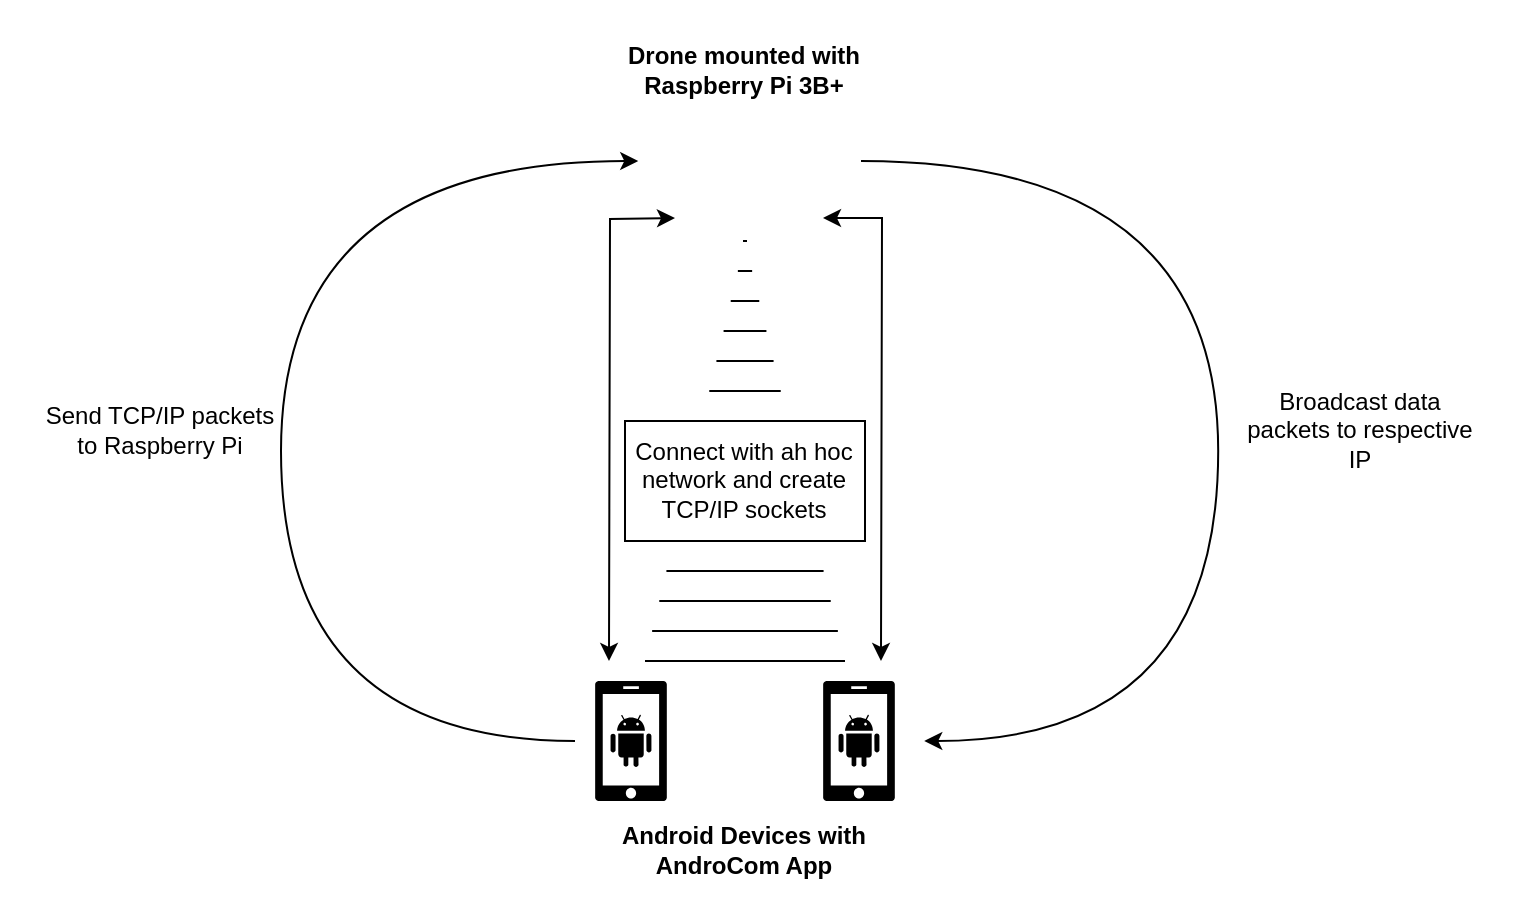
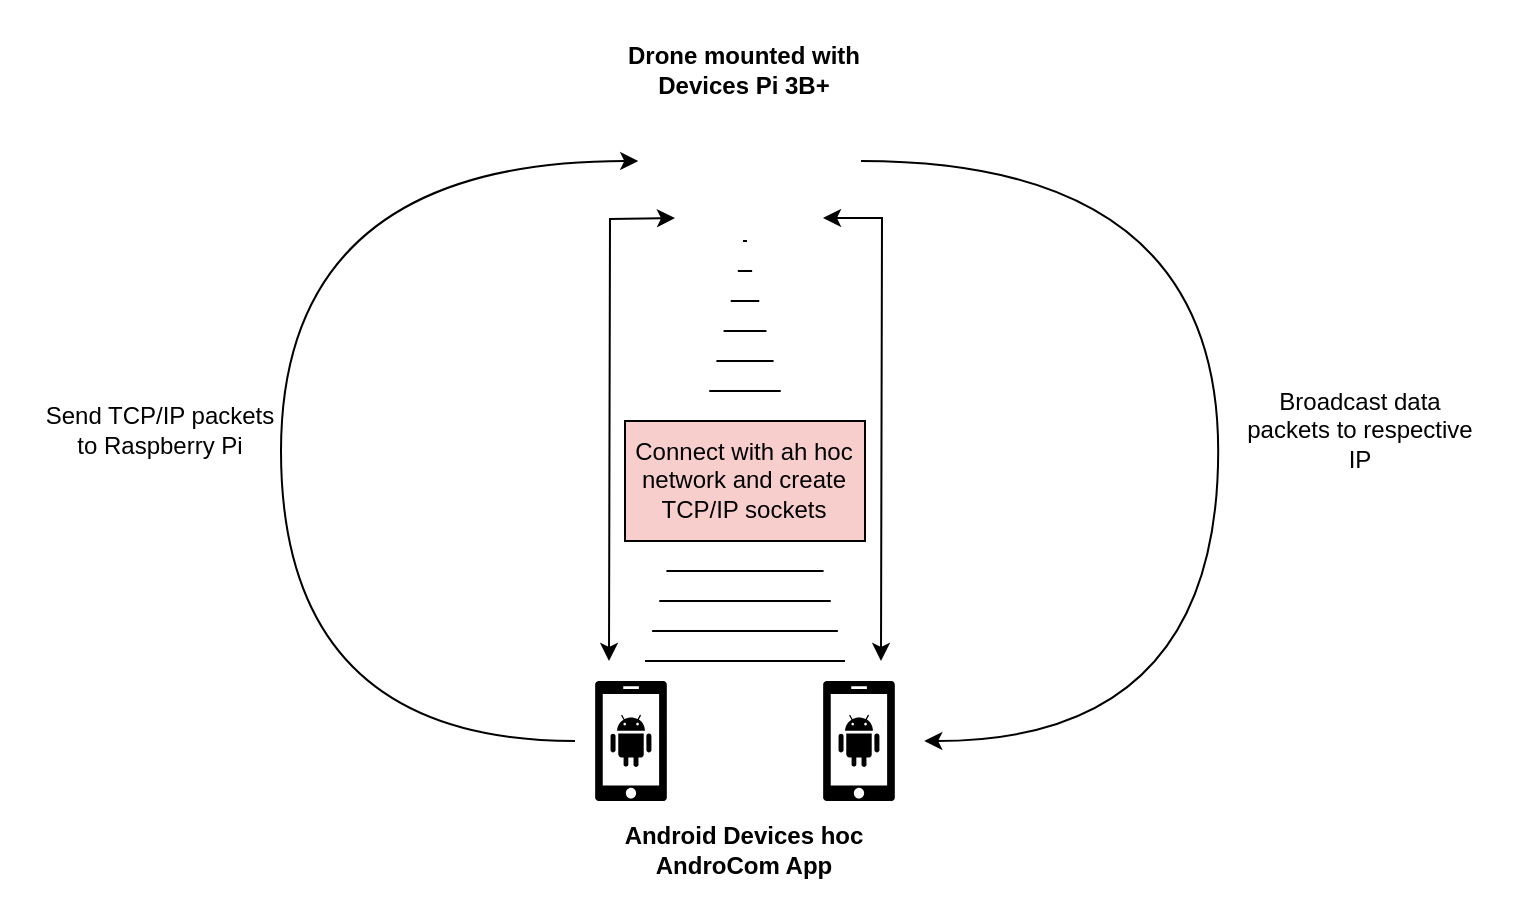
(745, 71) -> (745, 71)
(745, 481) -> (745, 481)
(745, 851) -> (745, 851)
